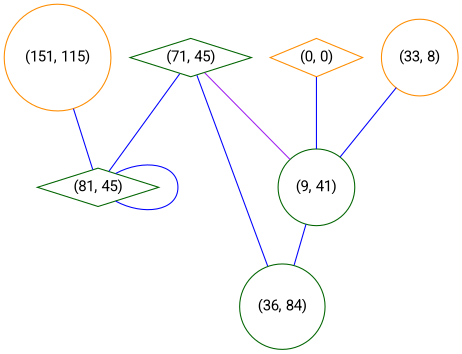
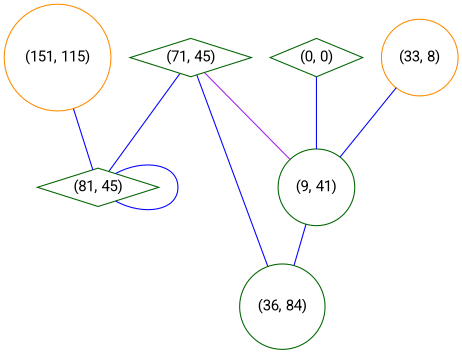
(316, 58) -> (316, 58)
